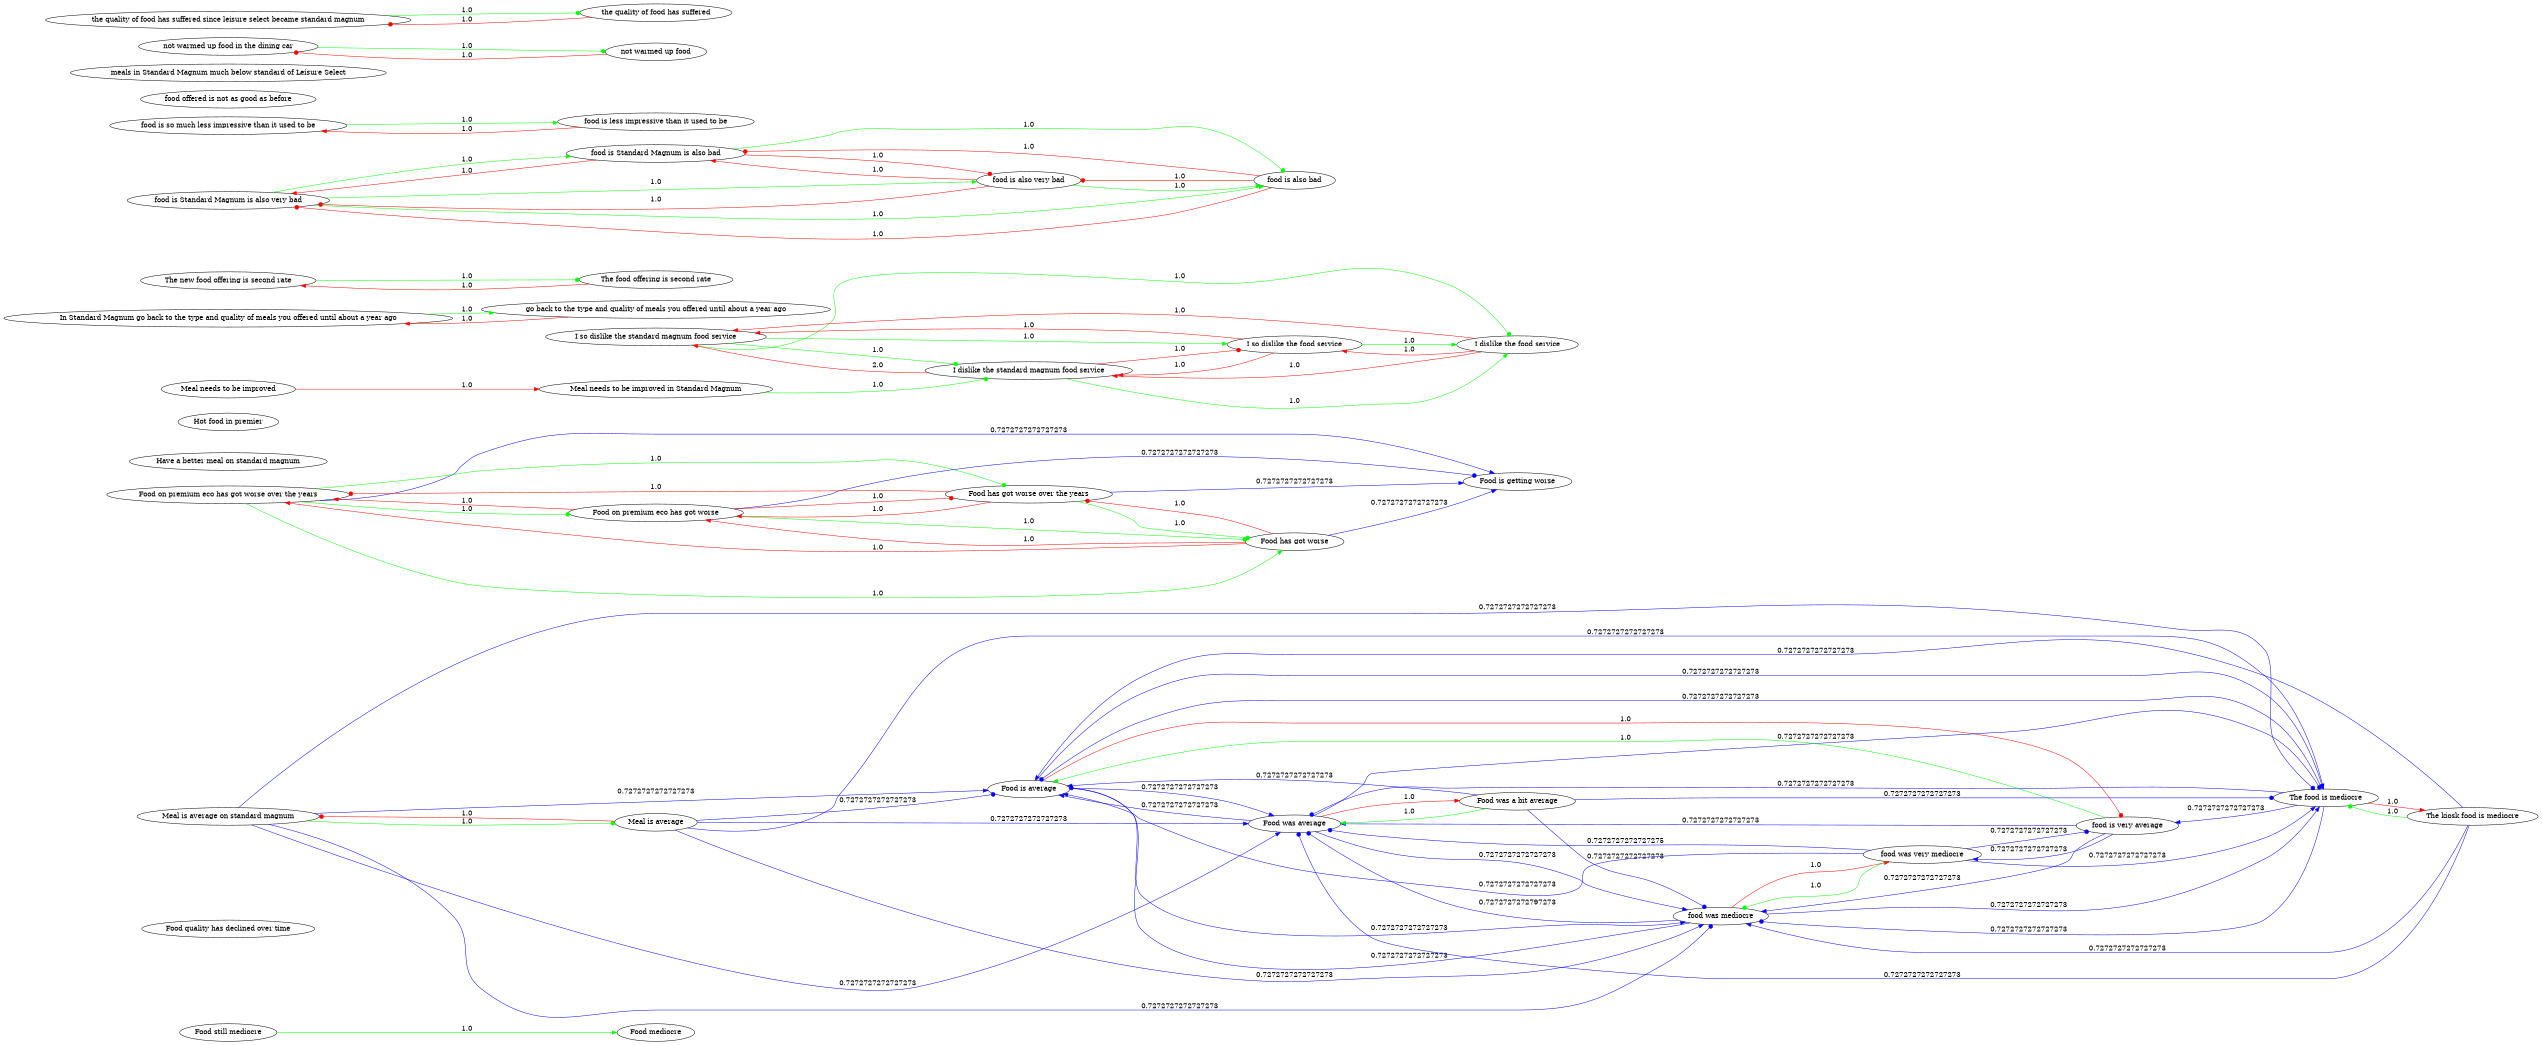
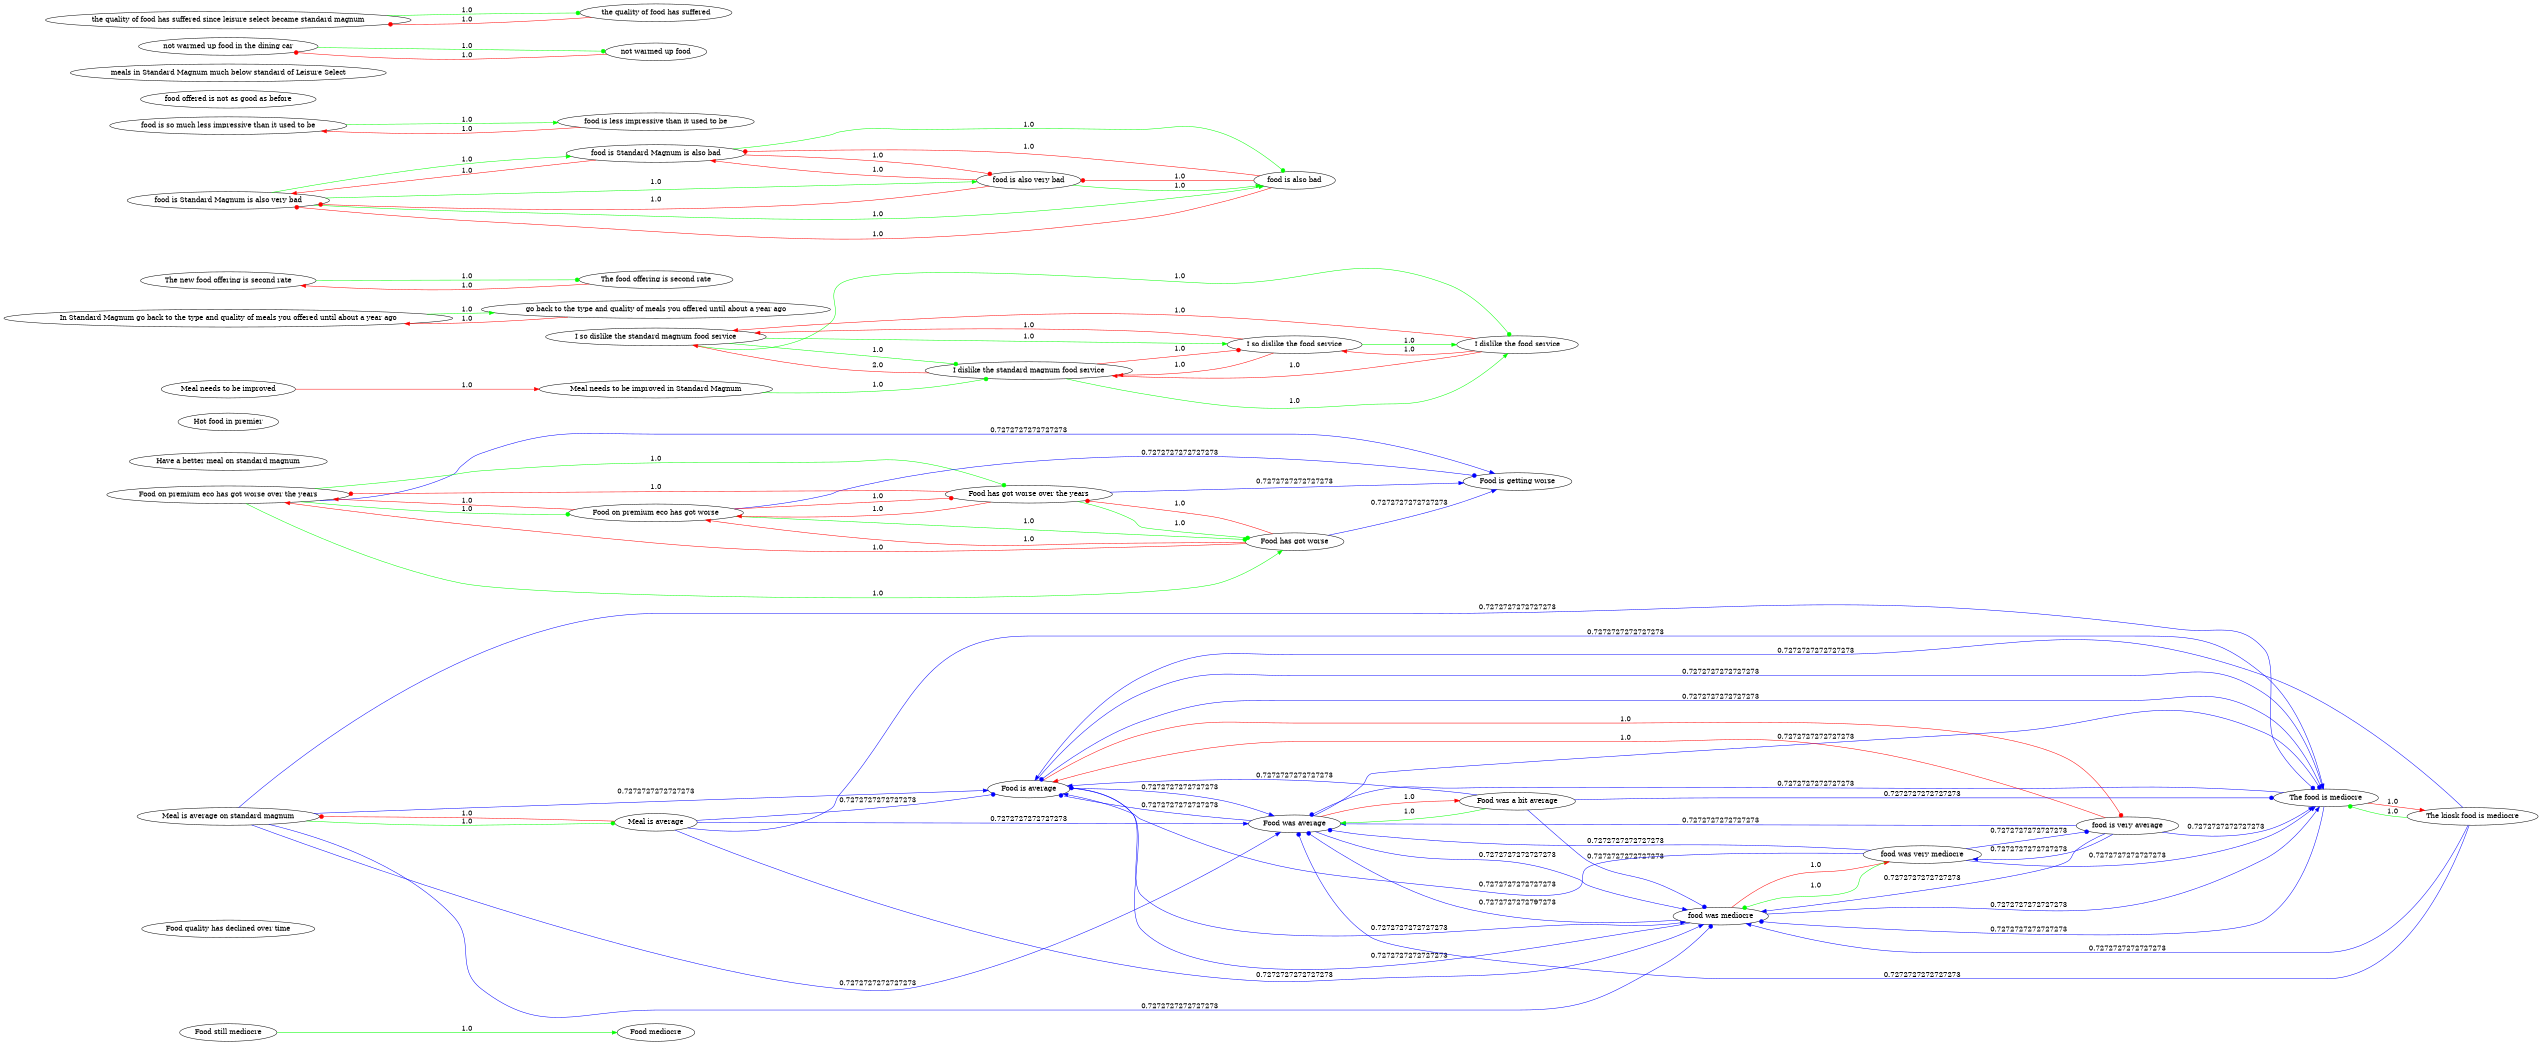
(1585, 742) -> (1585, 742)
(1157, 811) -> (1157, 811)
(2239, 816) -> (2238, 835)
(1626, 841) -> (1626, 841)
